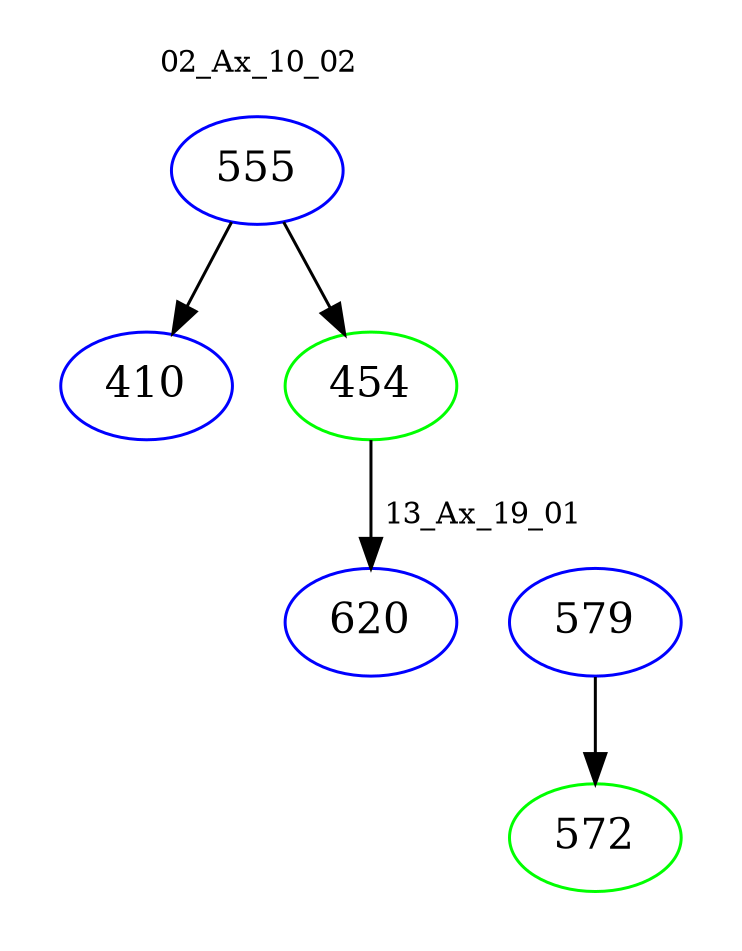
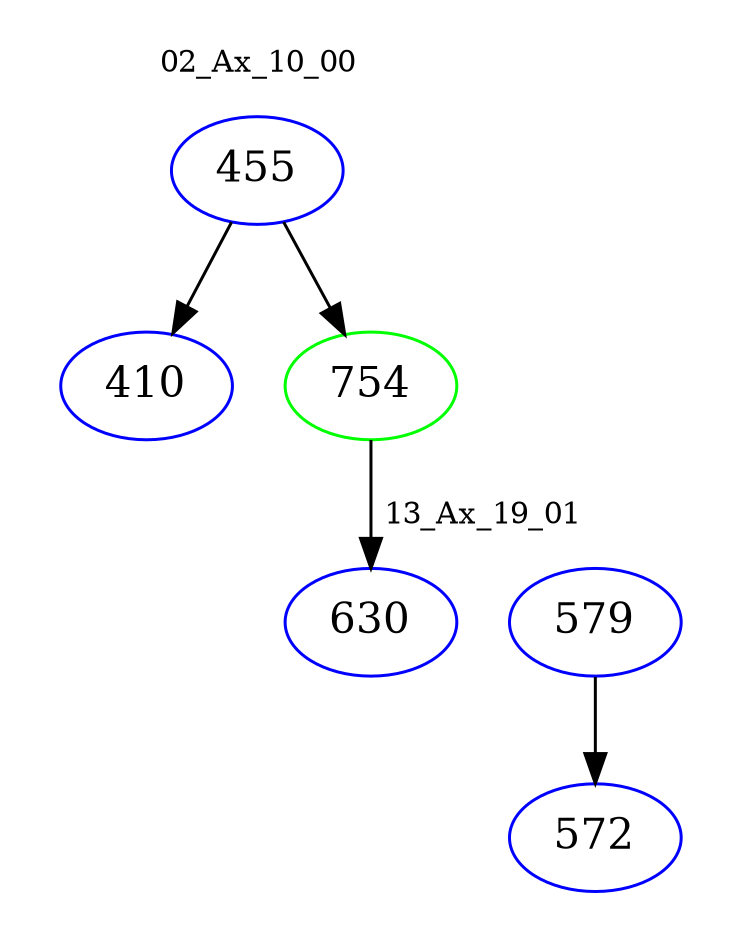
(259, 64) -> (259, 64)
(257, 171) -> (257, 171)
(371, 386) -> (371, 386)
(371, 622) -> (371, 622)
(595, 838) -> (595, 838)
